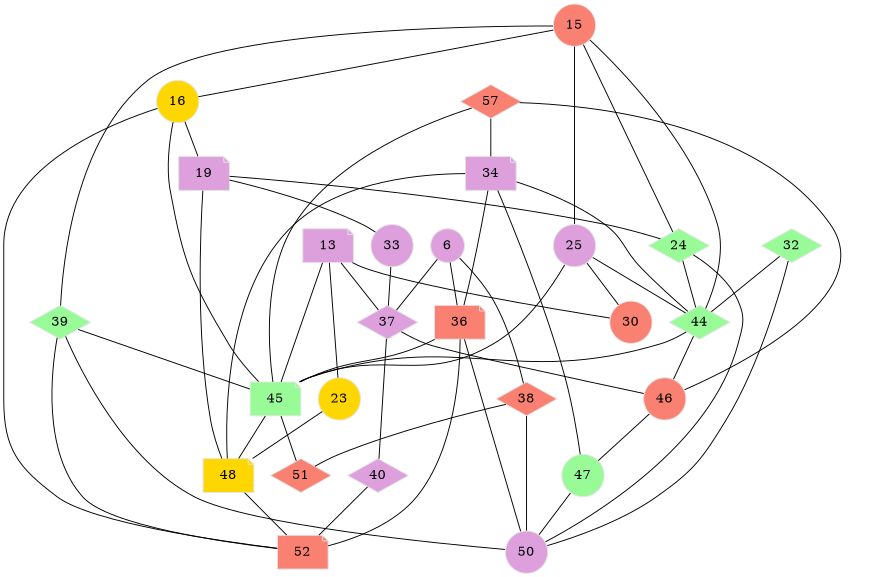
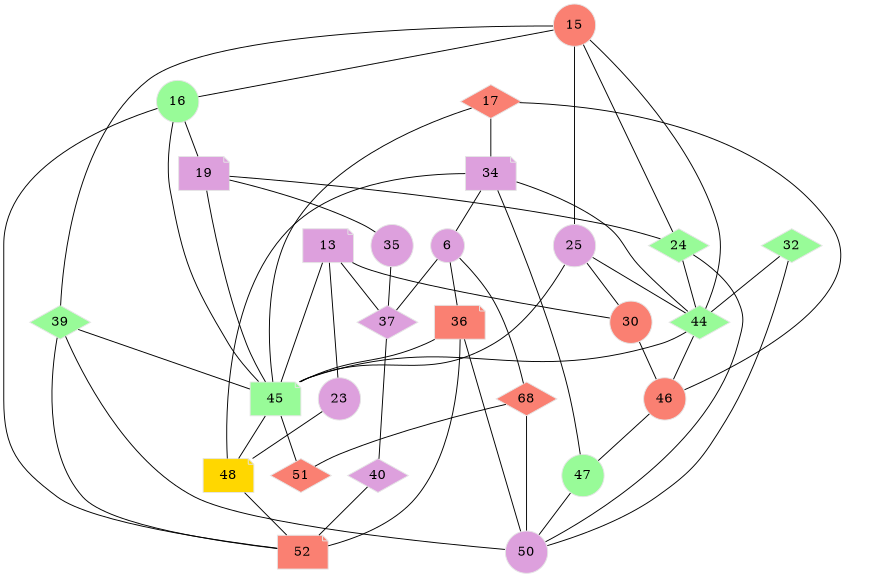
(178, 102) -> (178, 102)
(491, 102) -> (491, 102)
(392, 246) -> (392, 246)
(477, 248) -> (468, 211)
(201, 326) -> (229, 289)
(527, 368) -> (648, 361)
(339, 399) -> (339, 399)
(527, 399) -> (527, 399)
